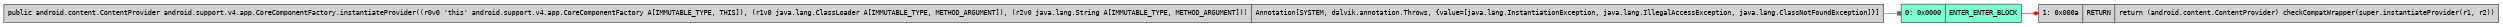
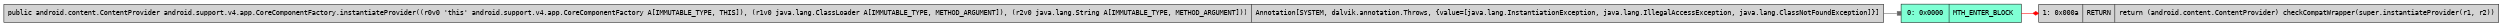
(1983, 13) -> (1983, 13)
